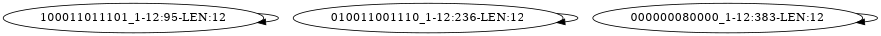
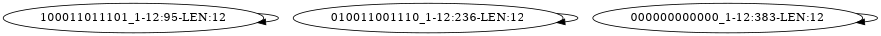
(728, 18) -> (728, 18)
